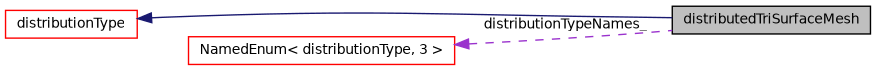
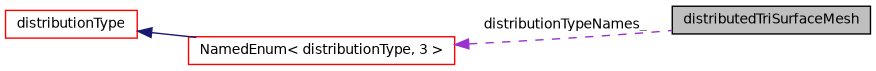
(412, 13) -> (174, 35)
